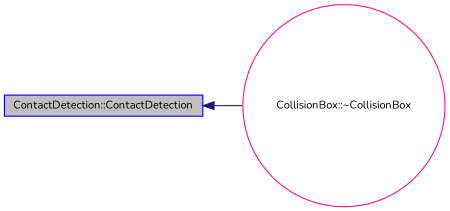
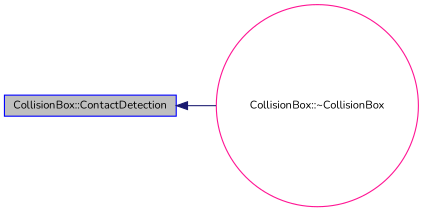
(104, 106) -> (90, 106)
